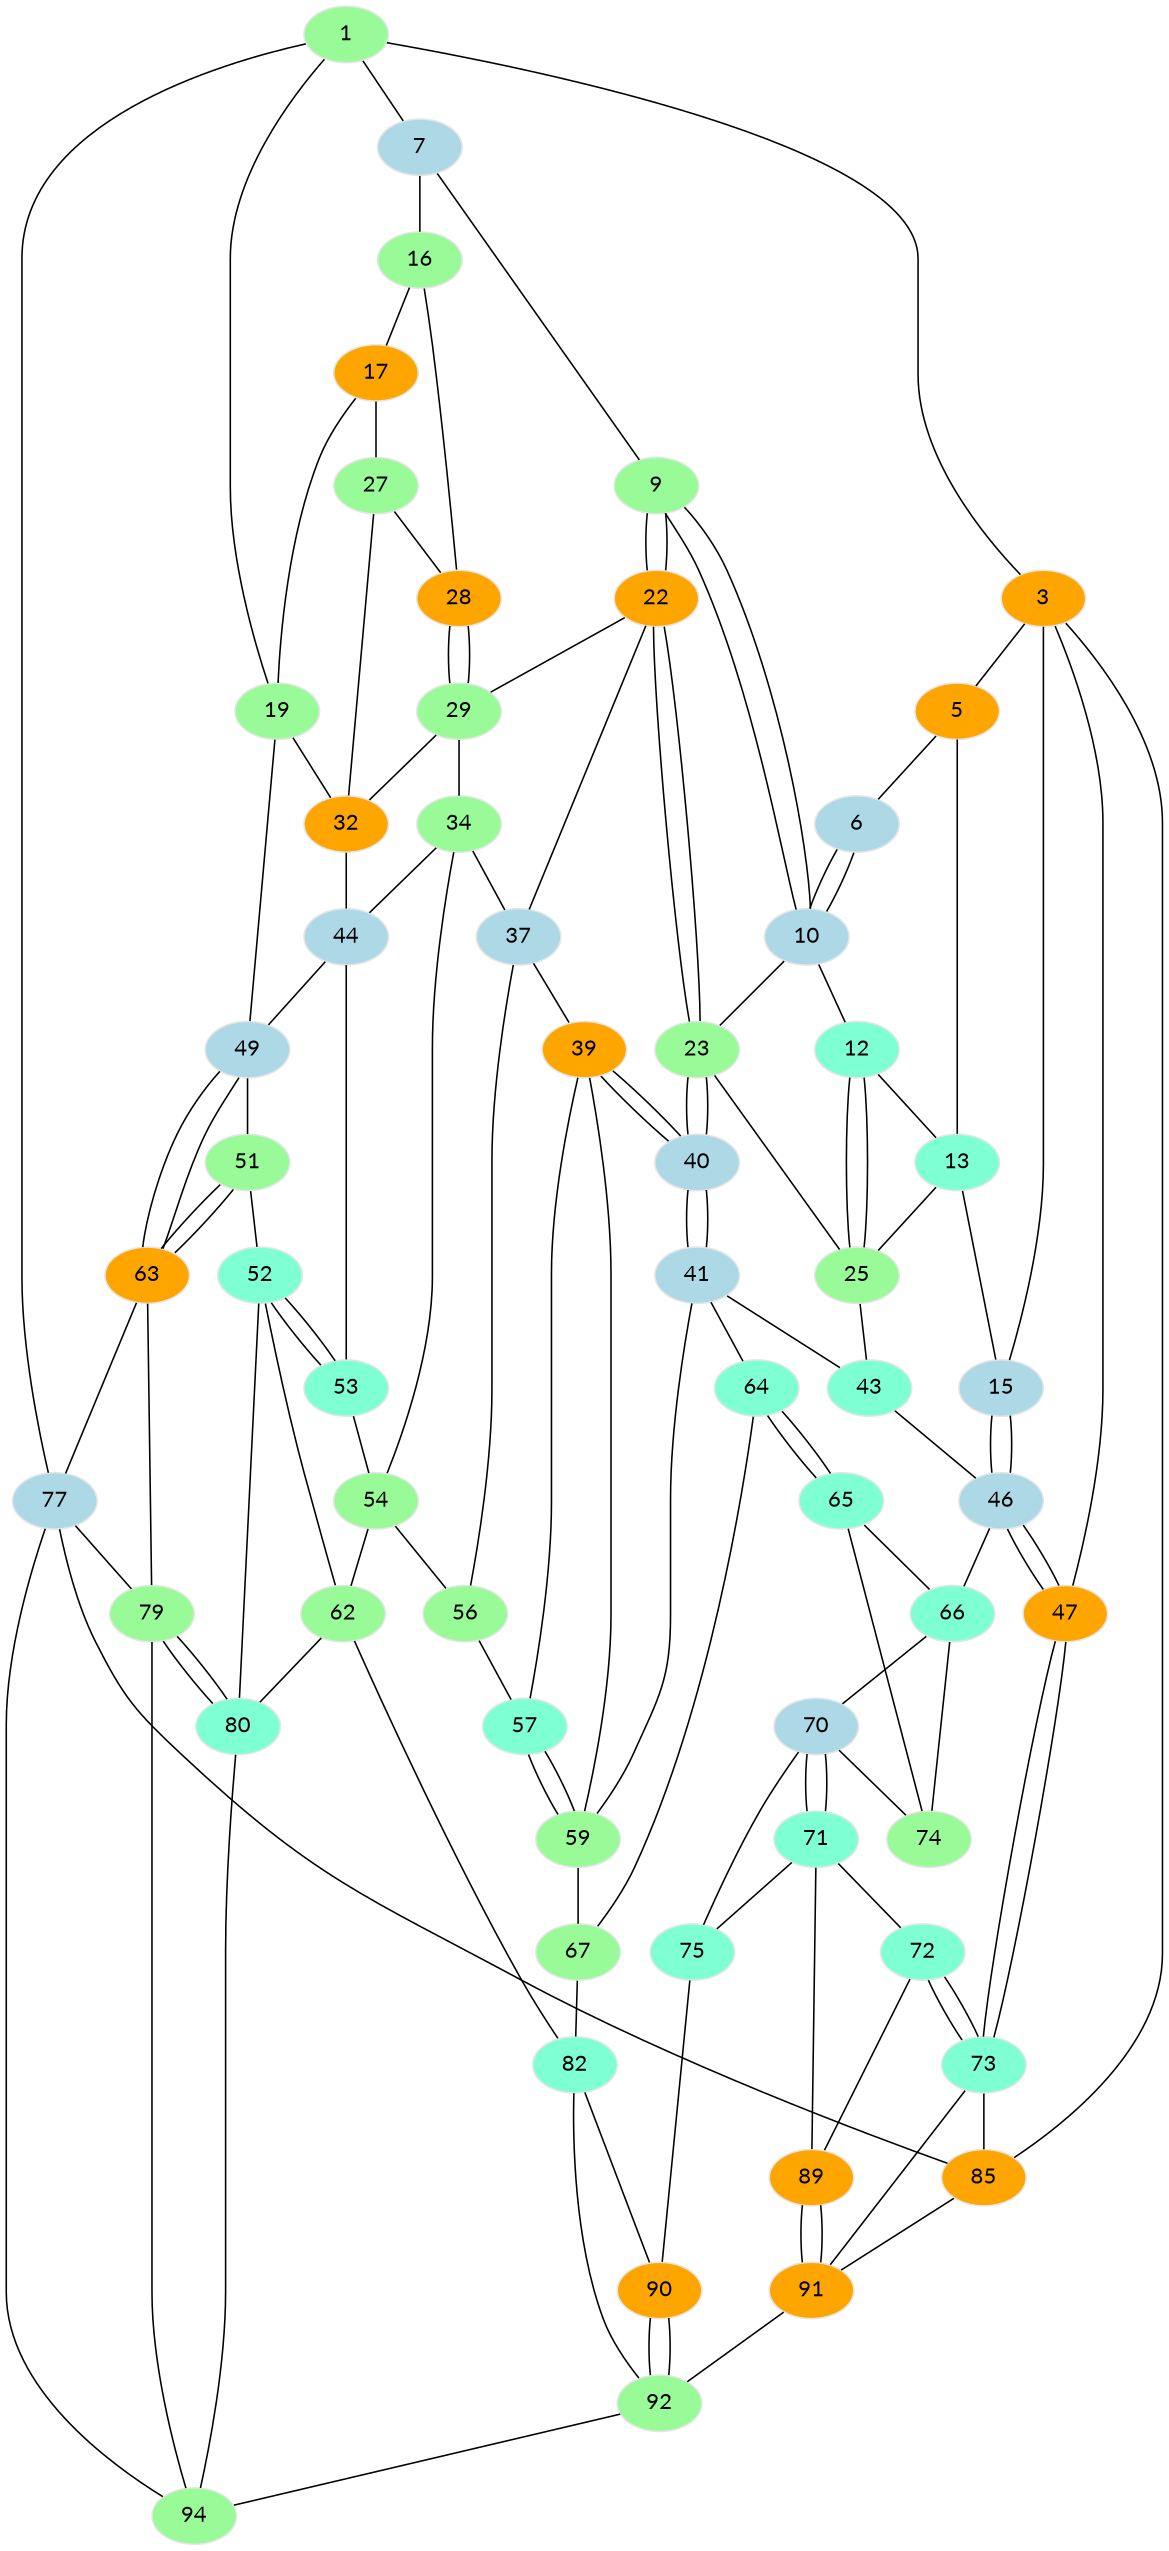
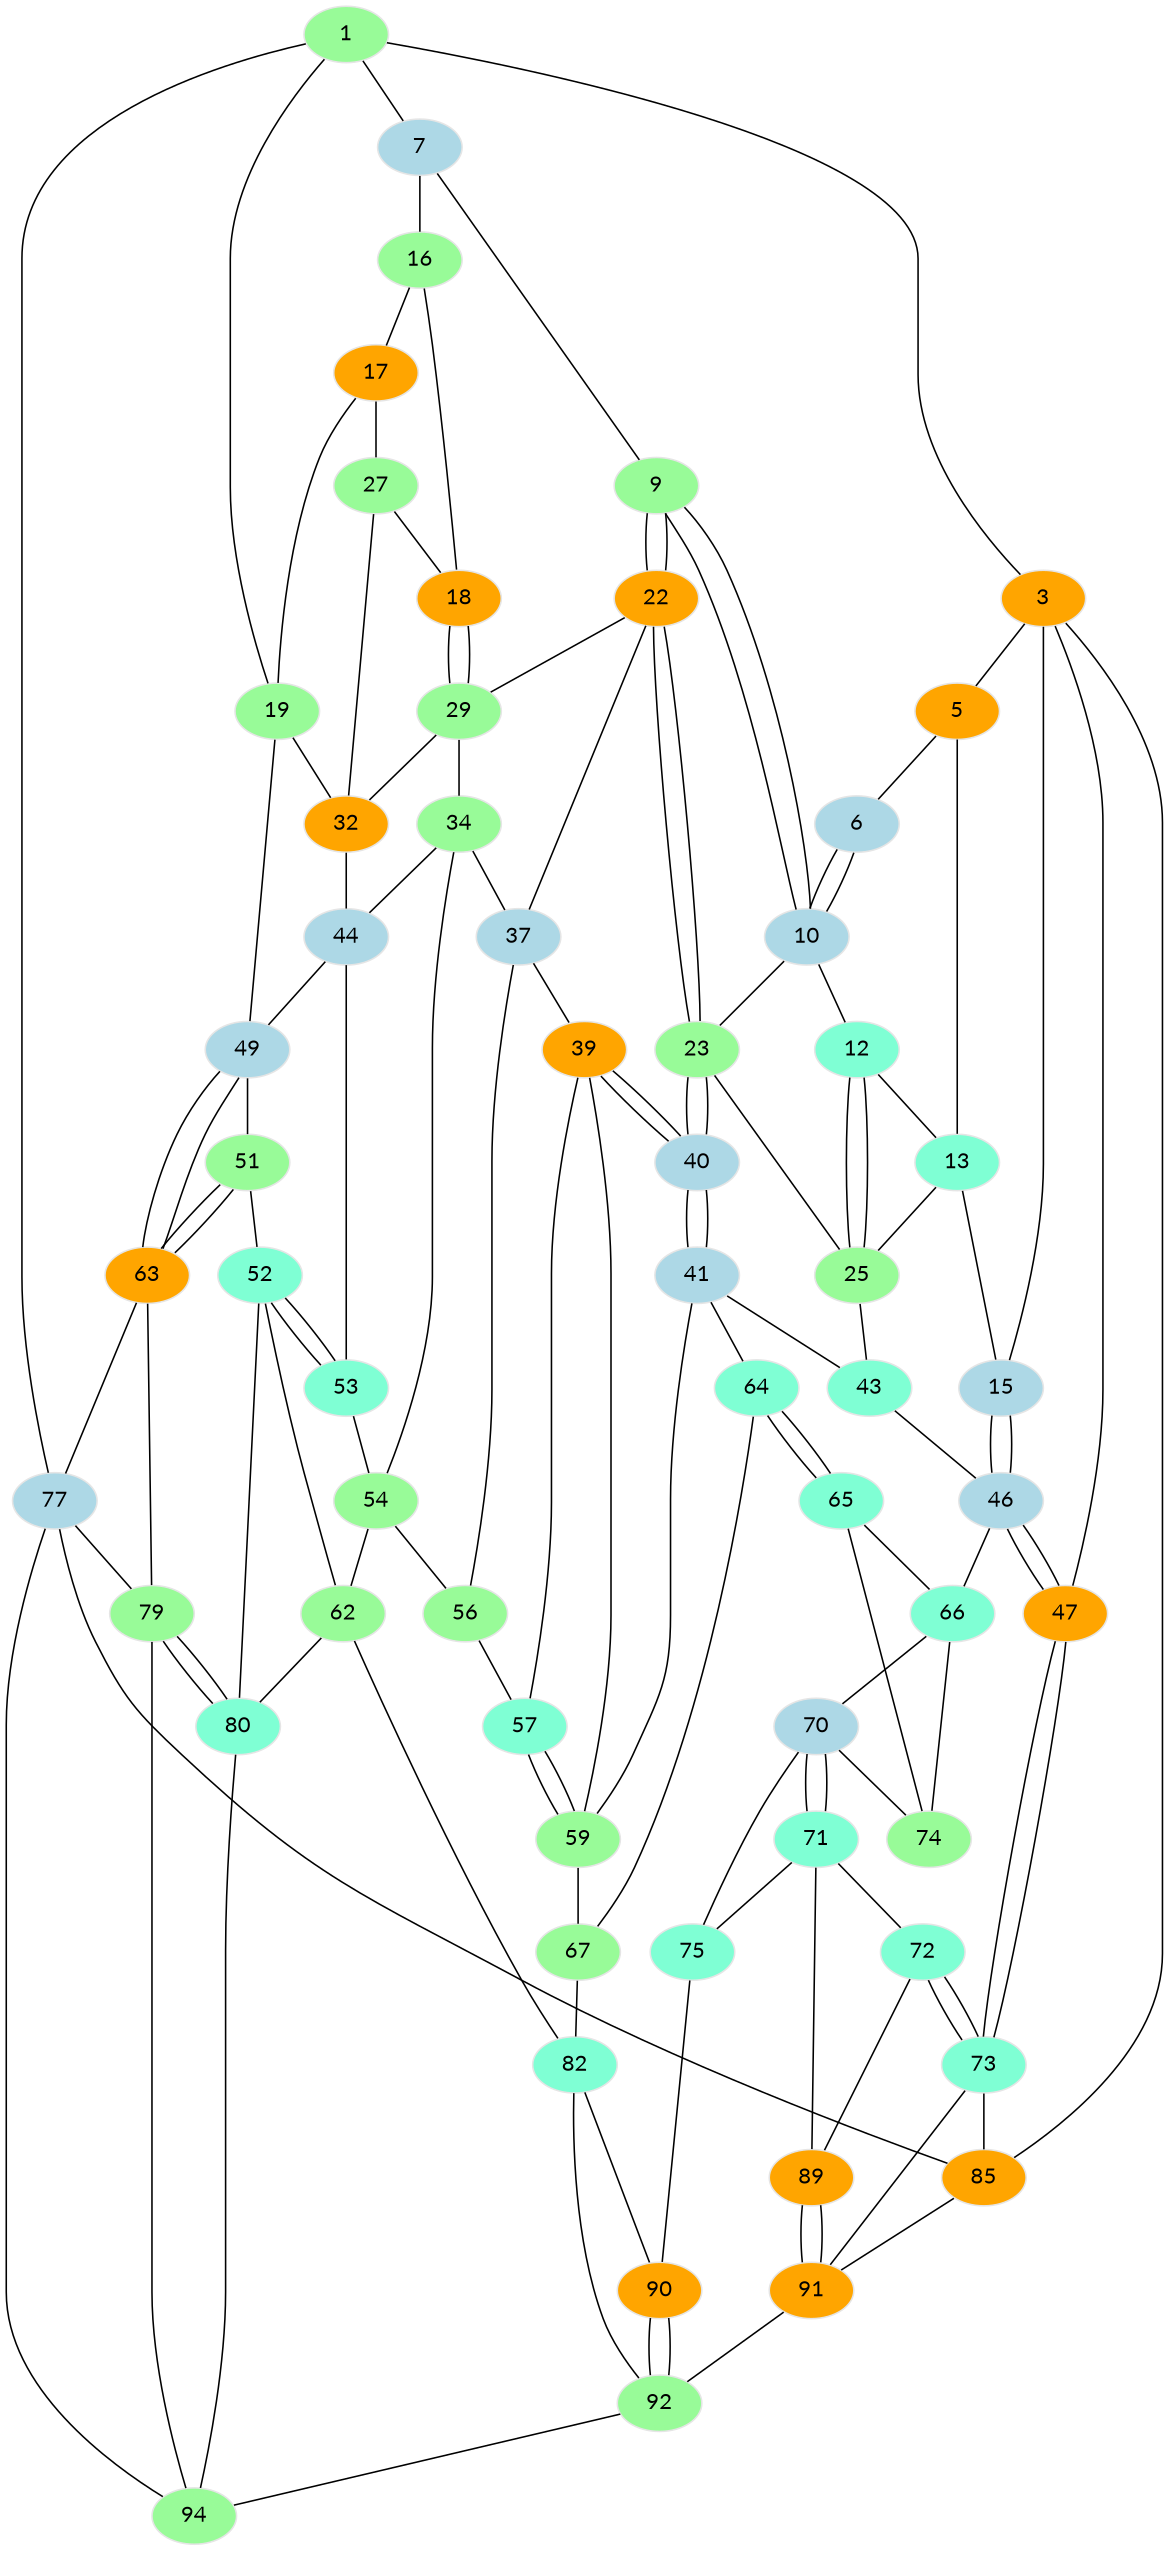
(459, 598) -> (459, 598)
